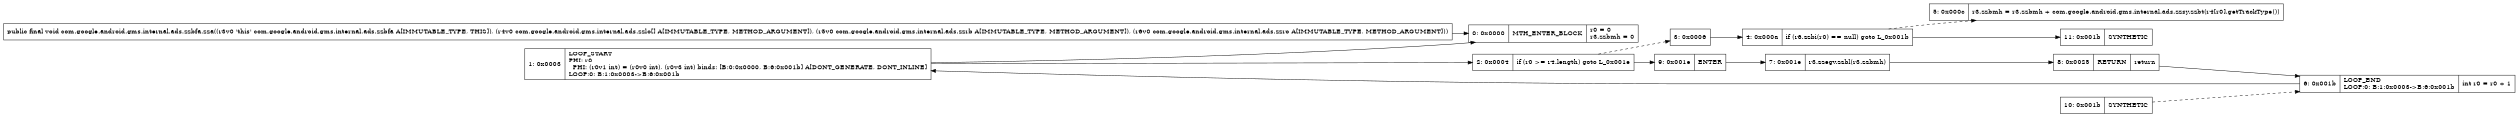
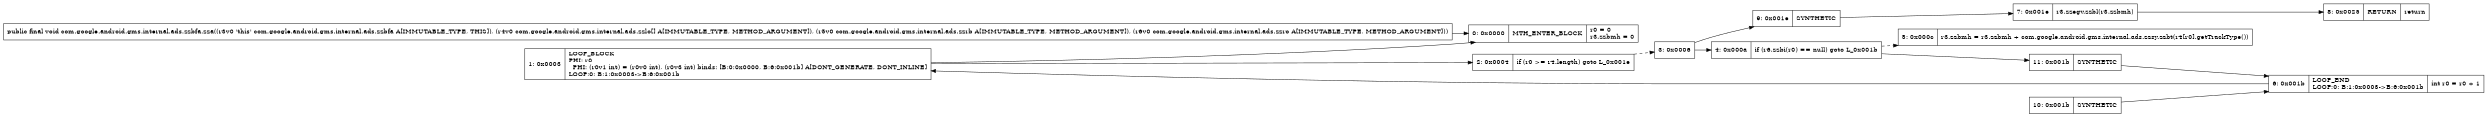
(591, 54) -> (592, 54)
(1642, 62) -> (1722, 34)
(1710, 62) -> (1816, 18)
(2227, 71) -> (2193, 71)
(2224, 97) -> (2193, 97)
